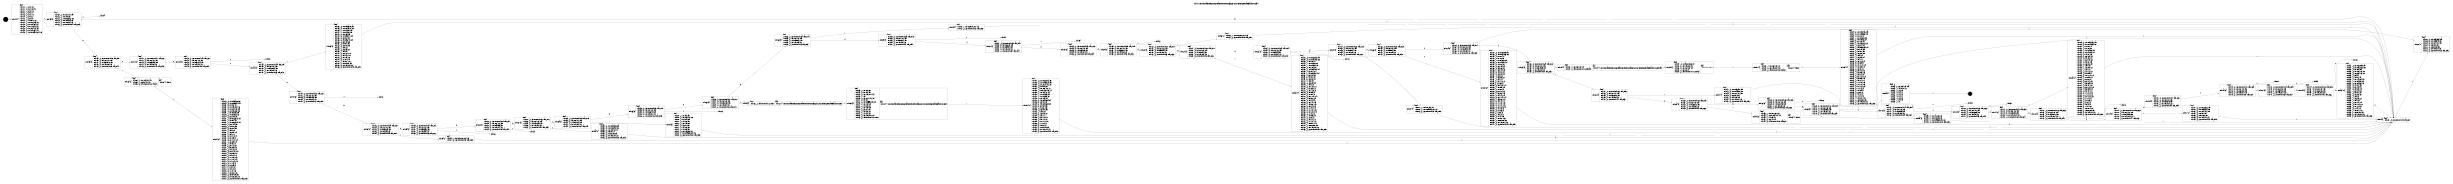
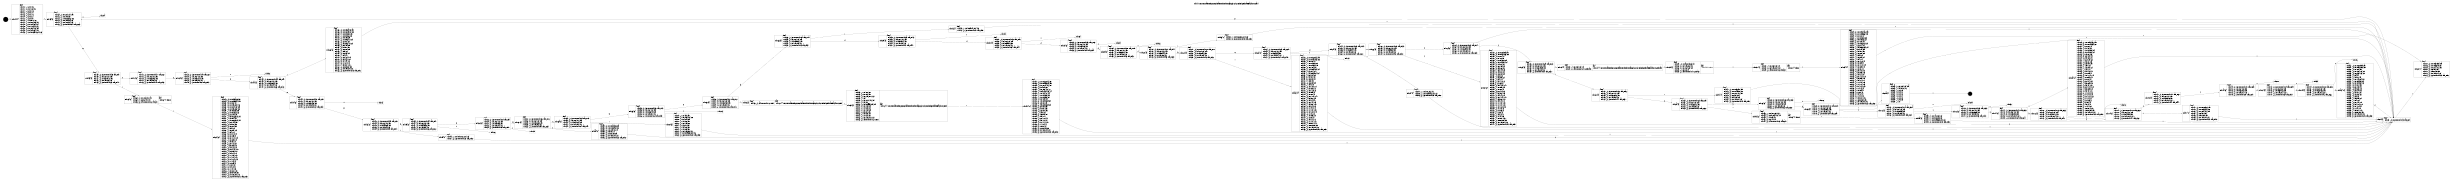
none -> (1118, 43)
